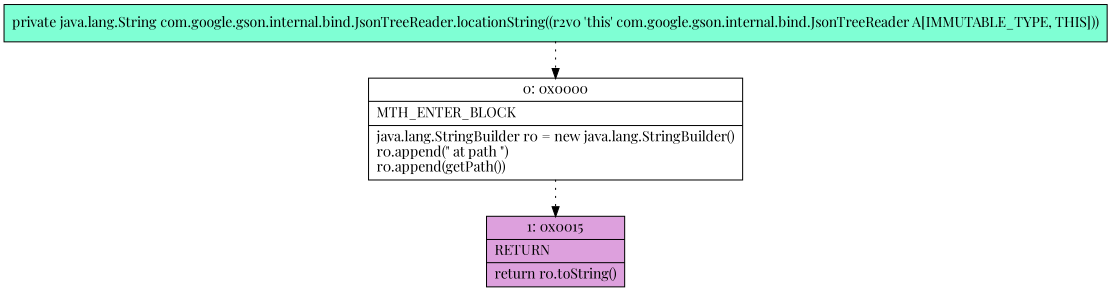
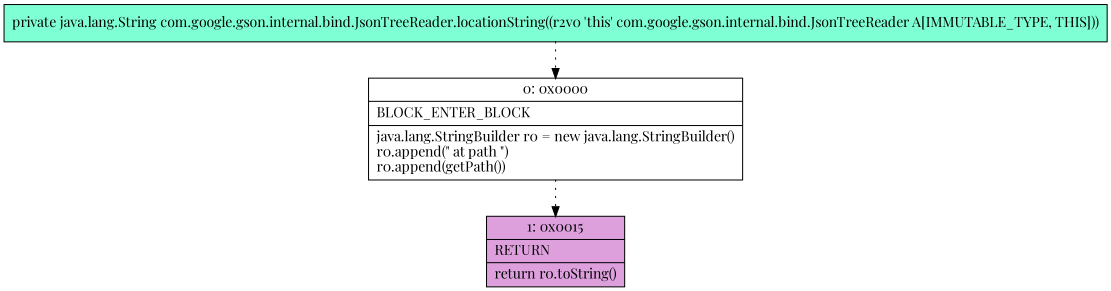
(447, 113) -> (454, 113)
